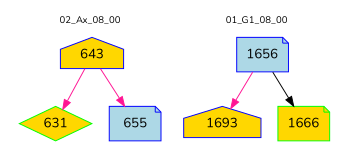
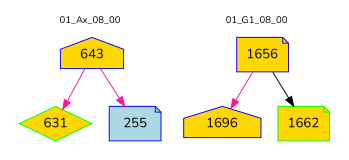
(90, 21) -> (90, 21)
(263, 55) -> (263, 55)
(135, 124) -> (135, 124)
(222, 124) -> (222, 124)
(304, 124) -> (304, 124)
